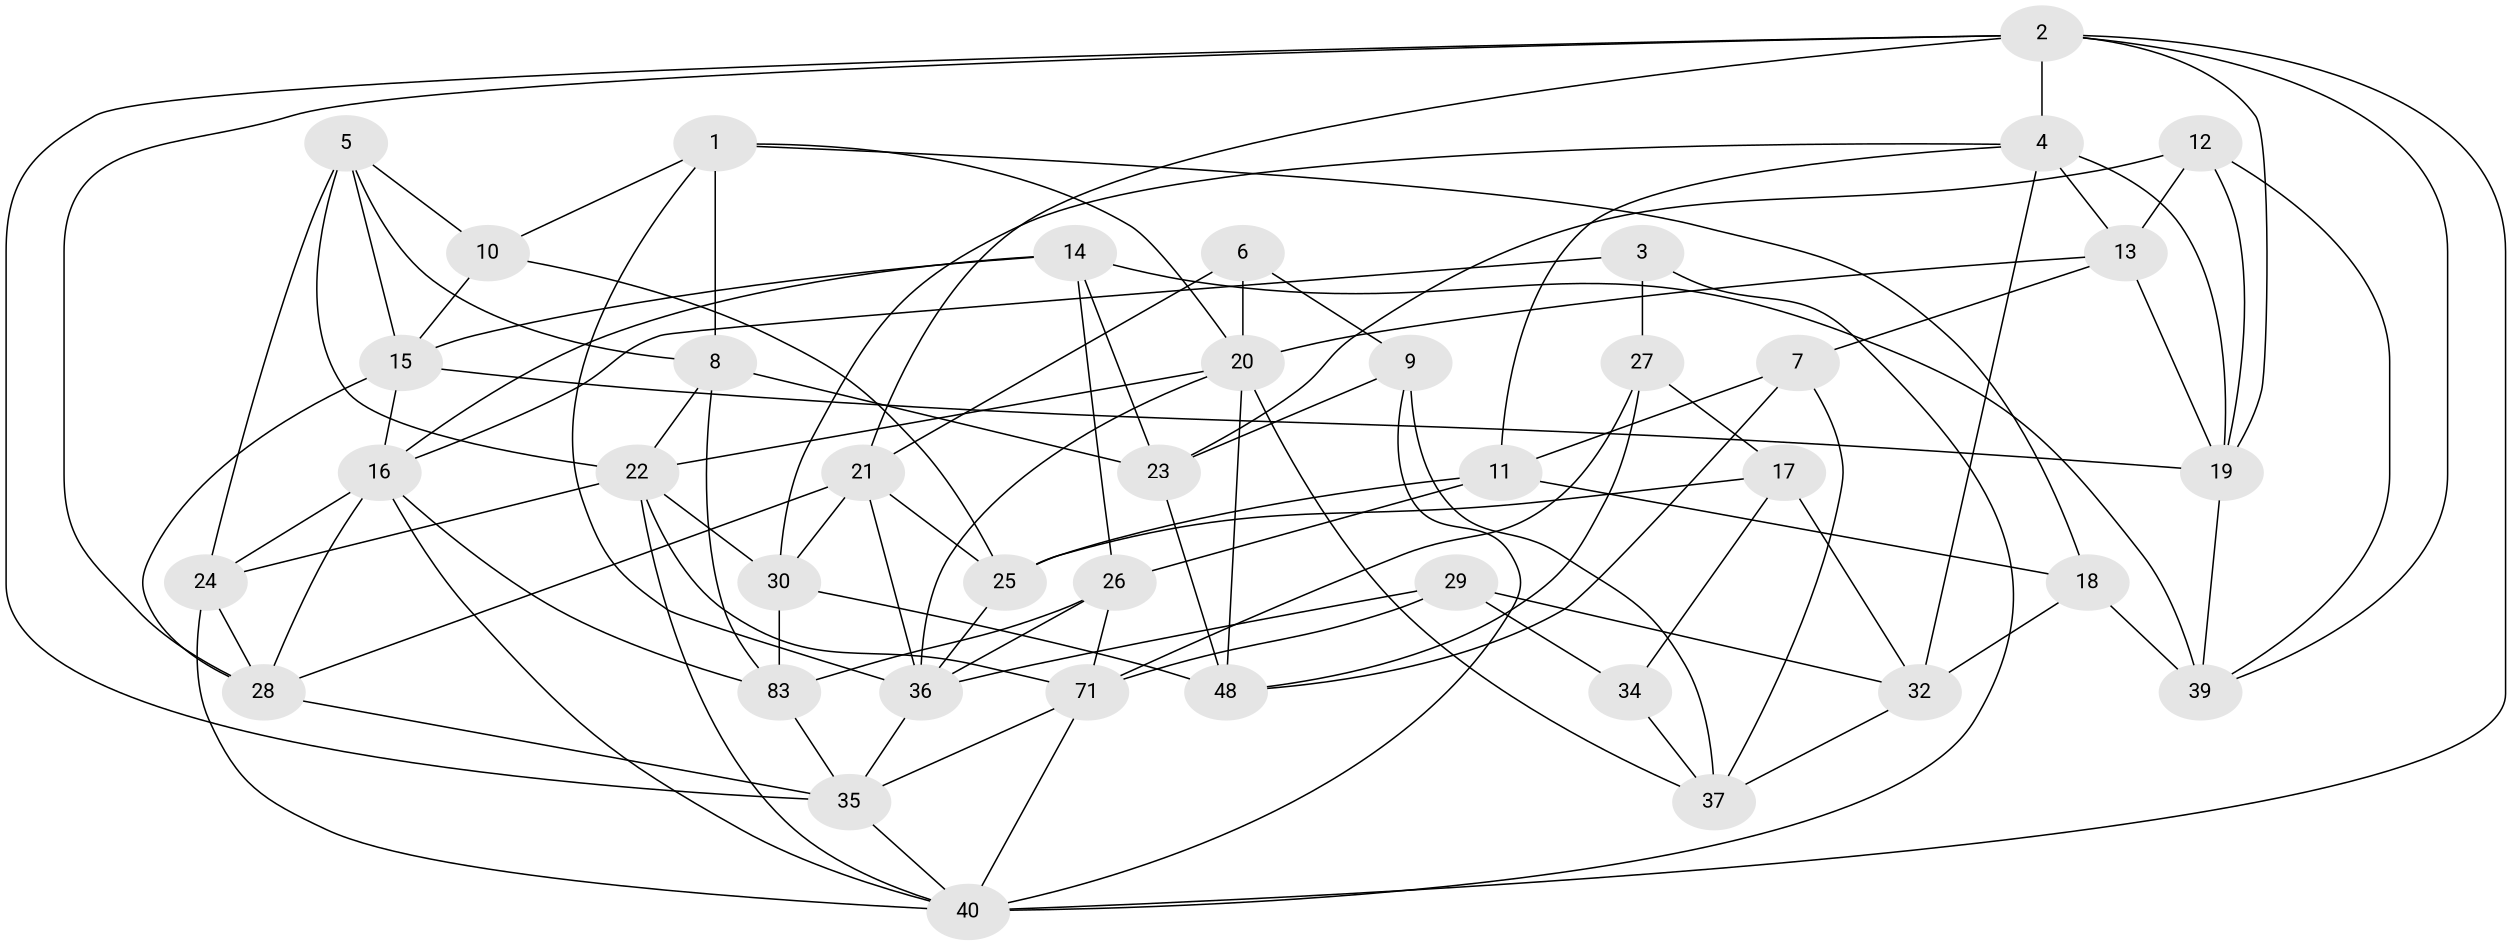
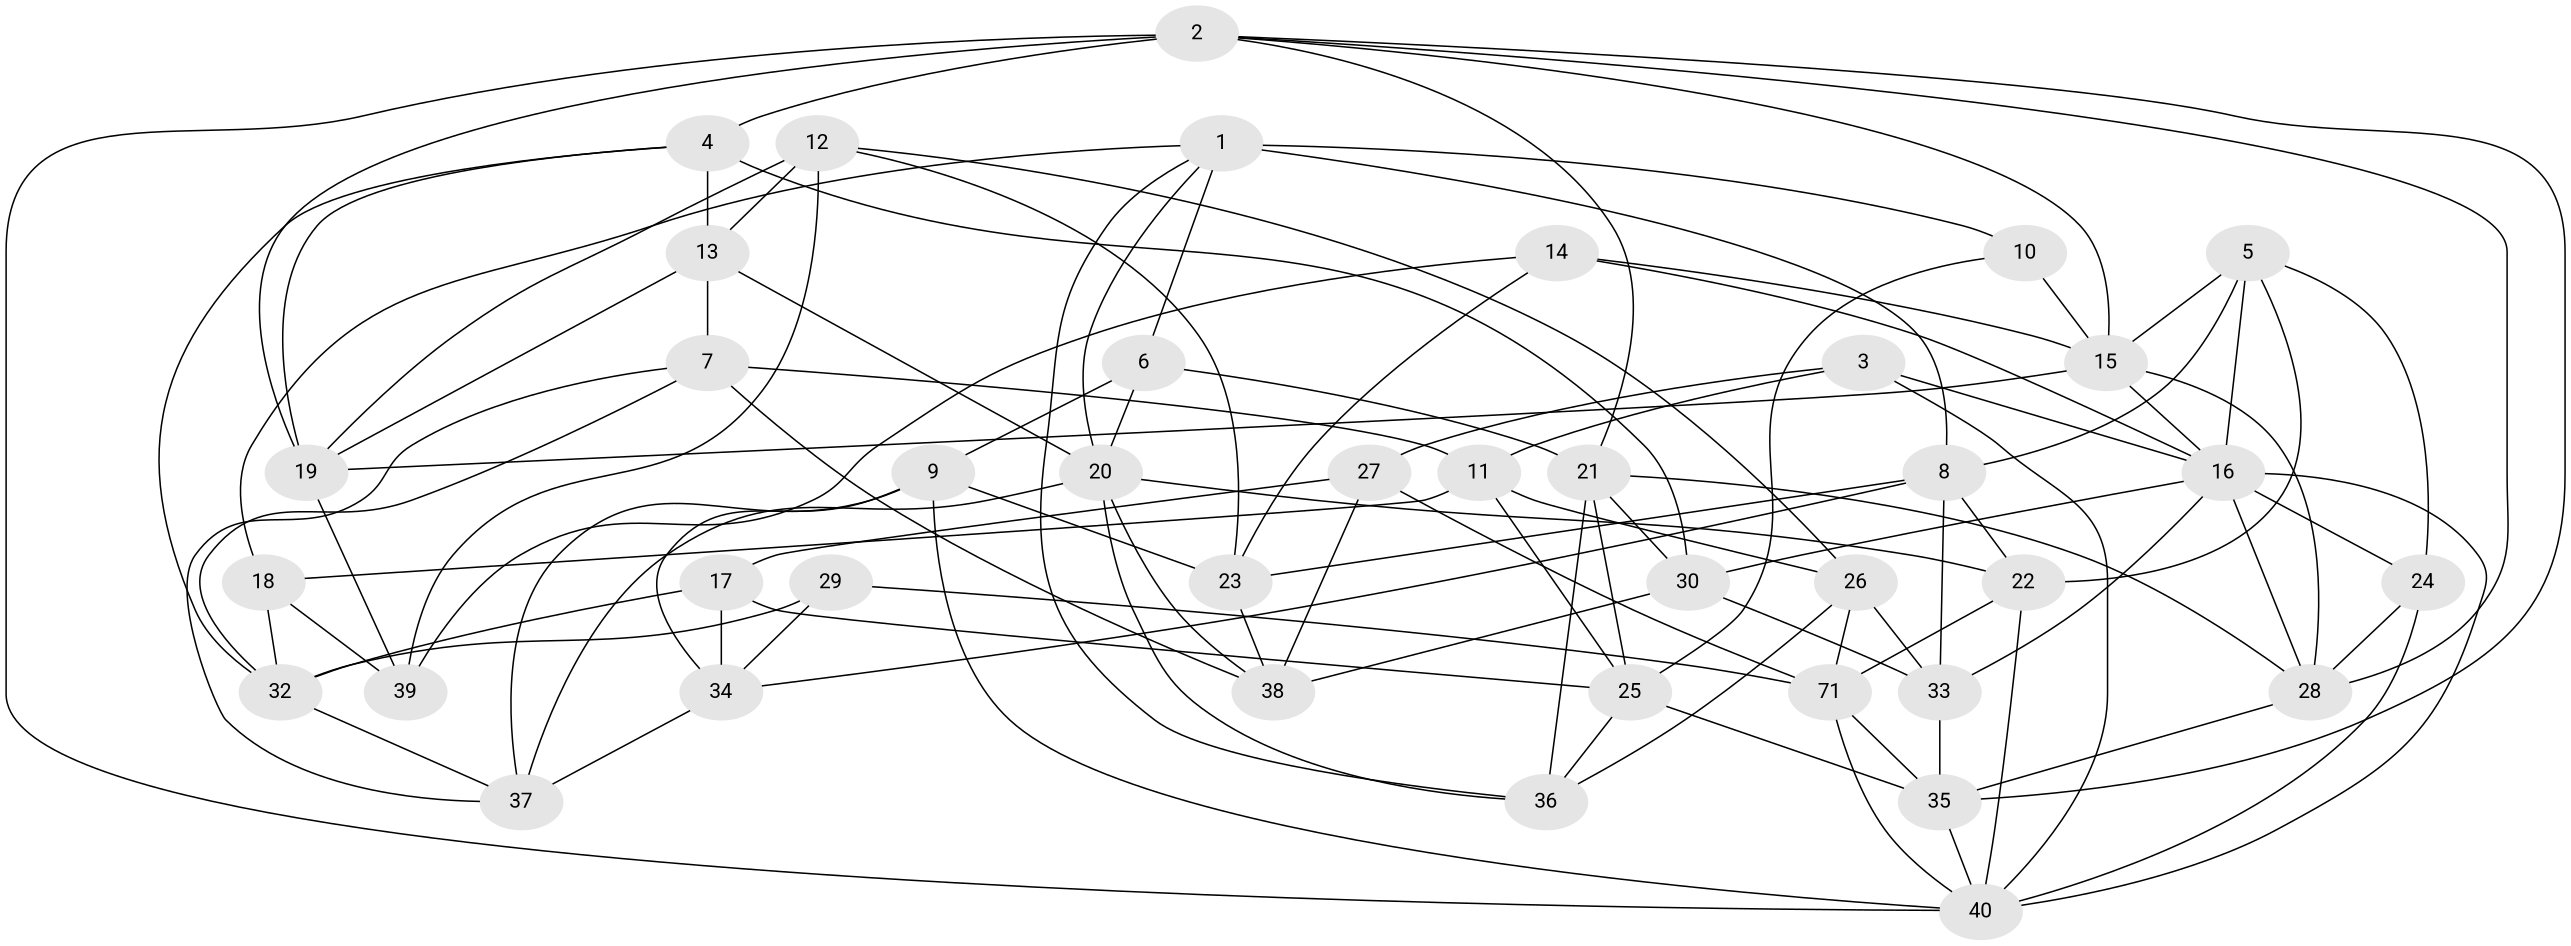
(1672, 190) -> (1721, 393)
(417, 198) -> (2236, 363)
none -> (1180, 261)
(2448, 289) -> (1728, 99)
(1092, 404) -> (1389, 260)
none -> (381, 508)
(697, 519) -> (1932, 529)
(422, 528) -> none
none -> (658, 577)
none -> (1337, 601)
(1188, 634) -> none
(779, 692) -> (1940, 692)
(1226, 692) -> (1273, 692)
(885, 747) -> (1785, 747)
